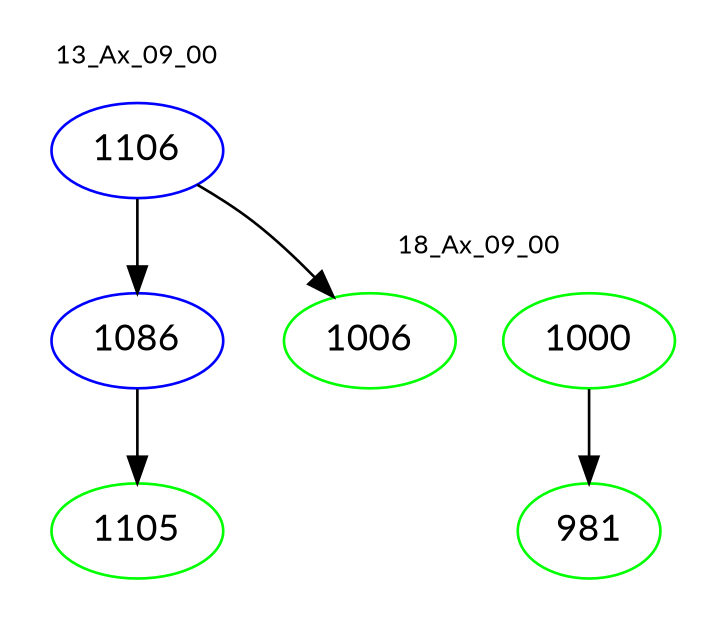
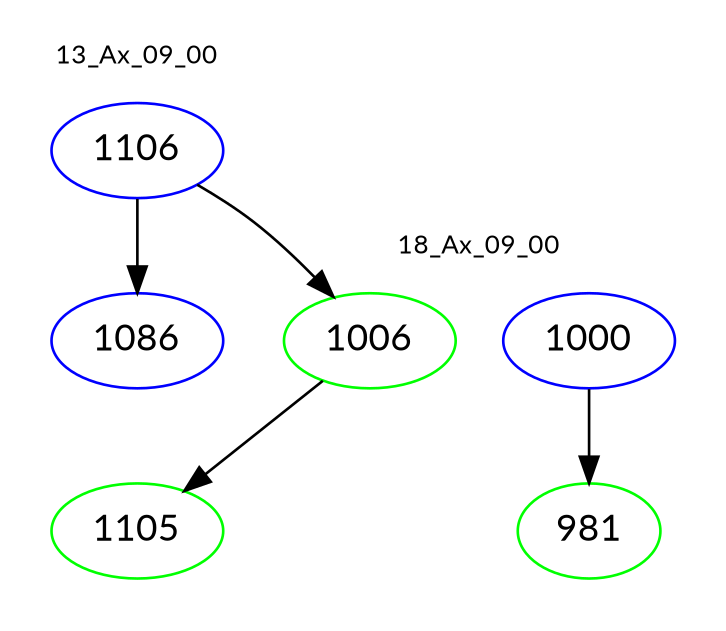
(589, 341) -> (589, 341)
(137, 423) -> (282, 414)
